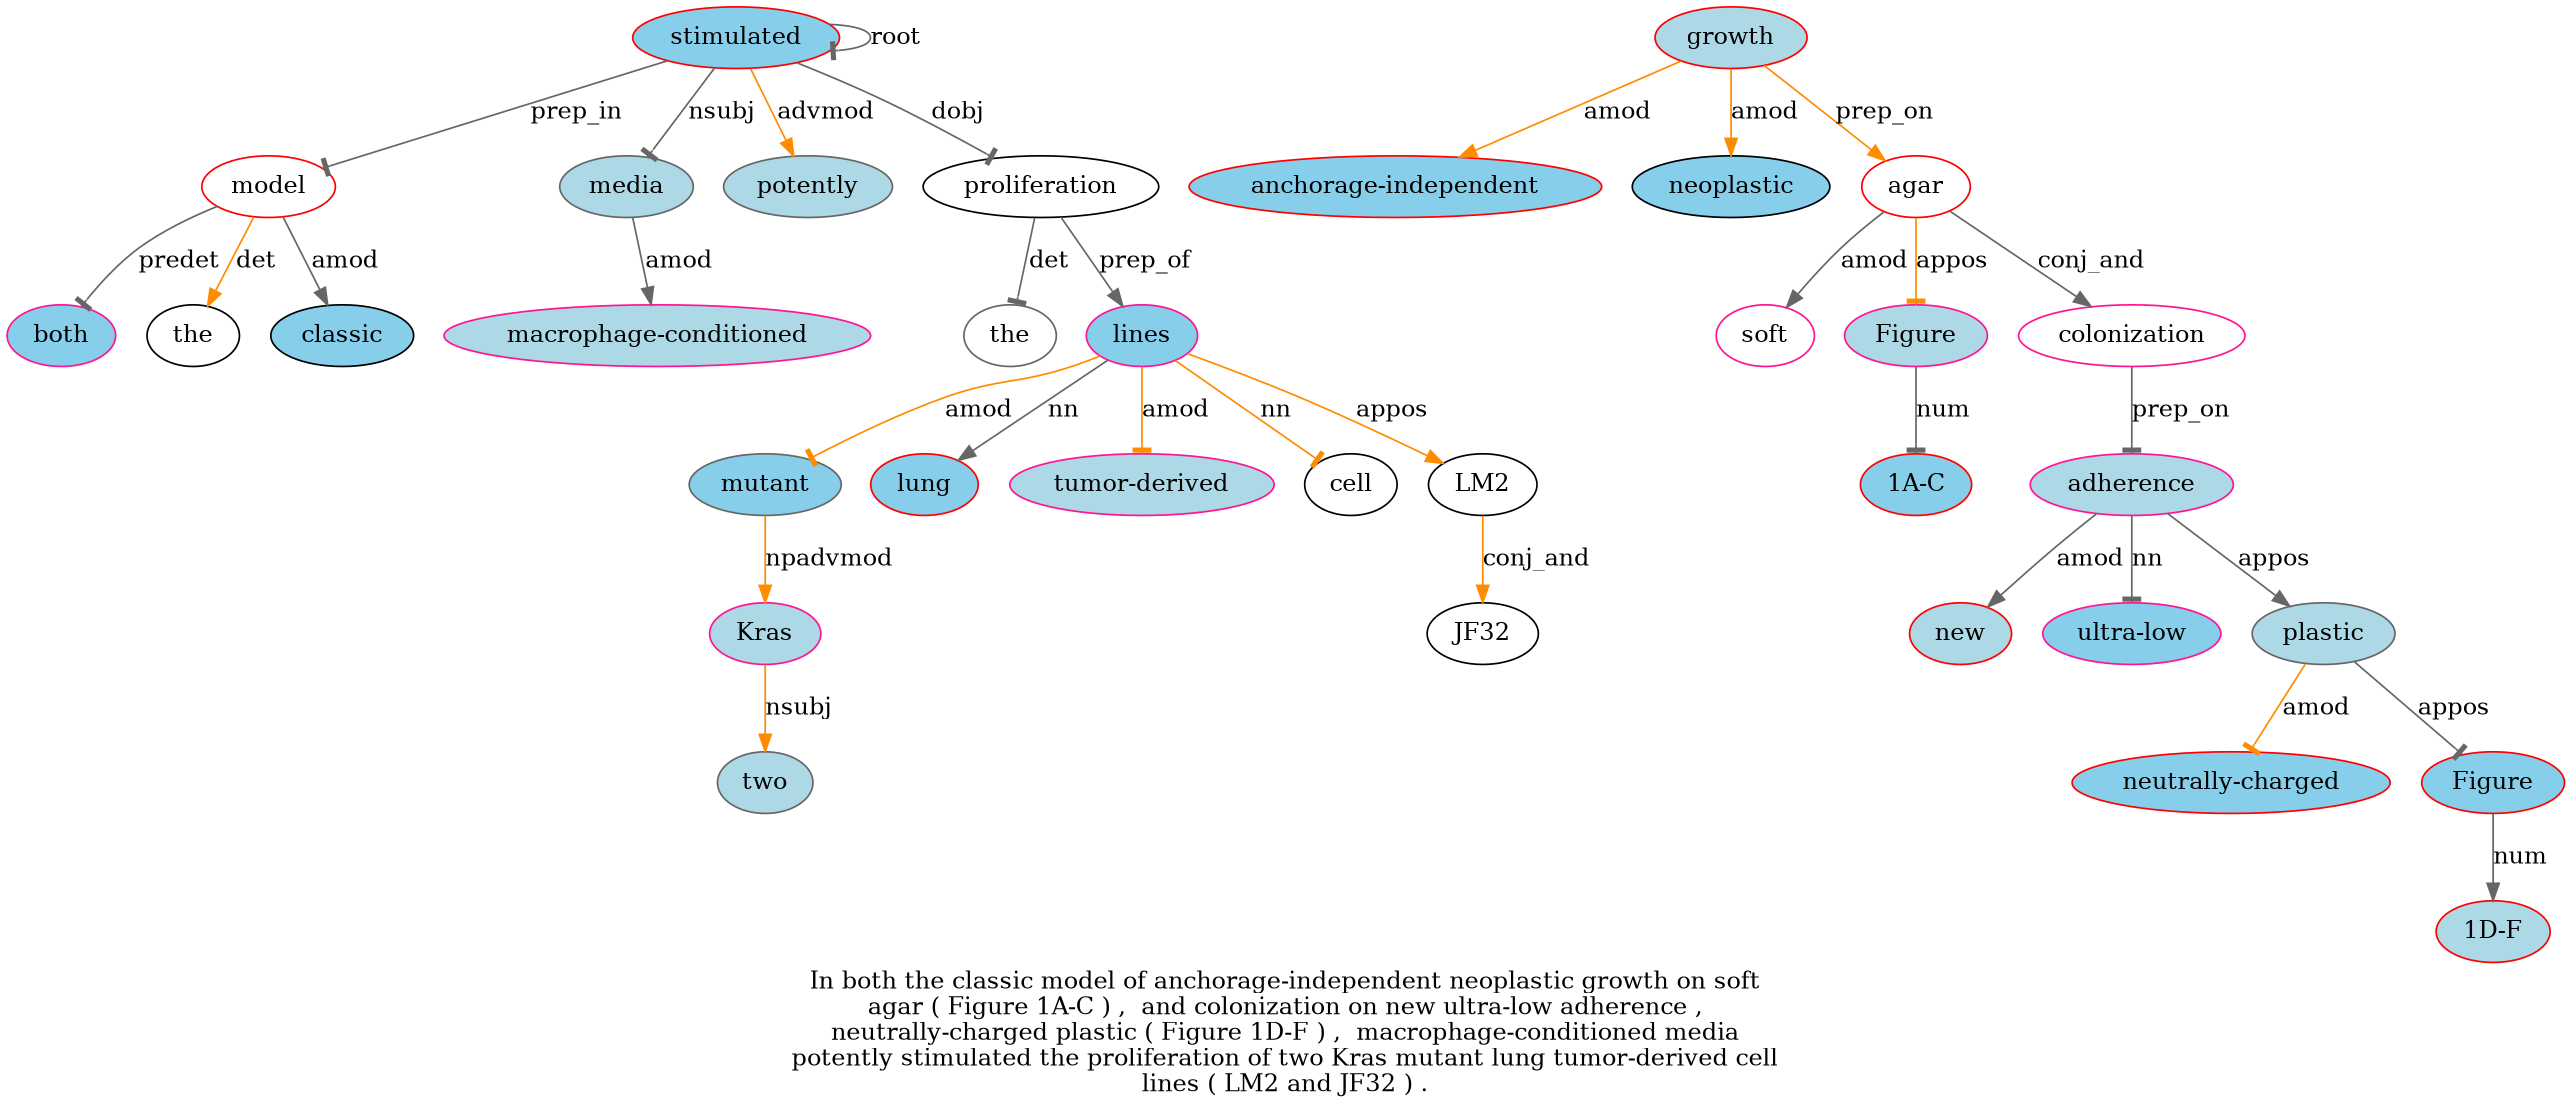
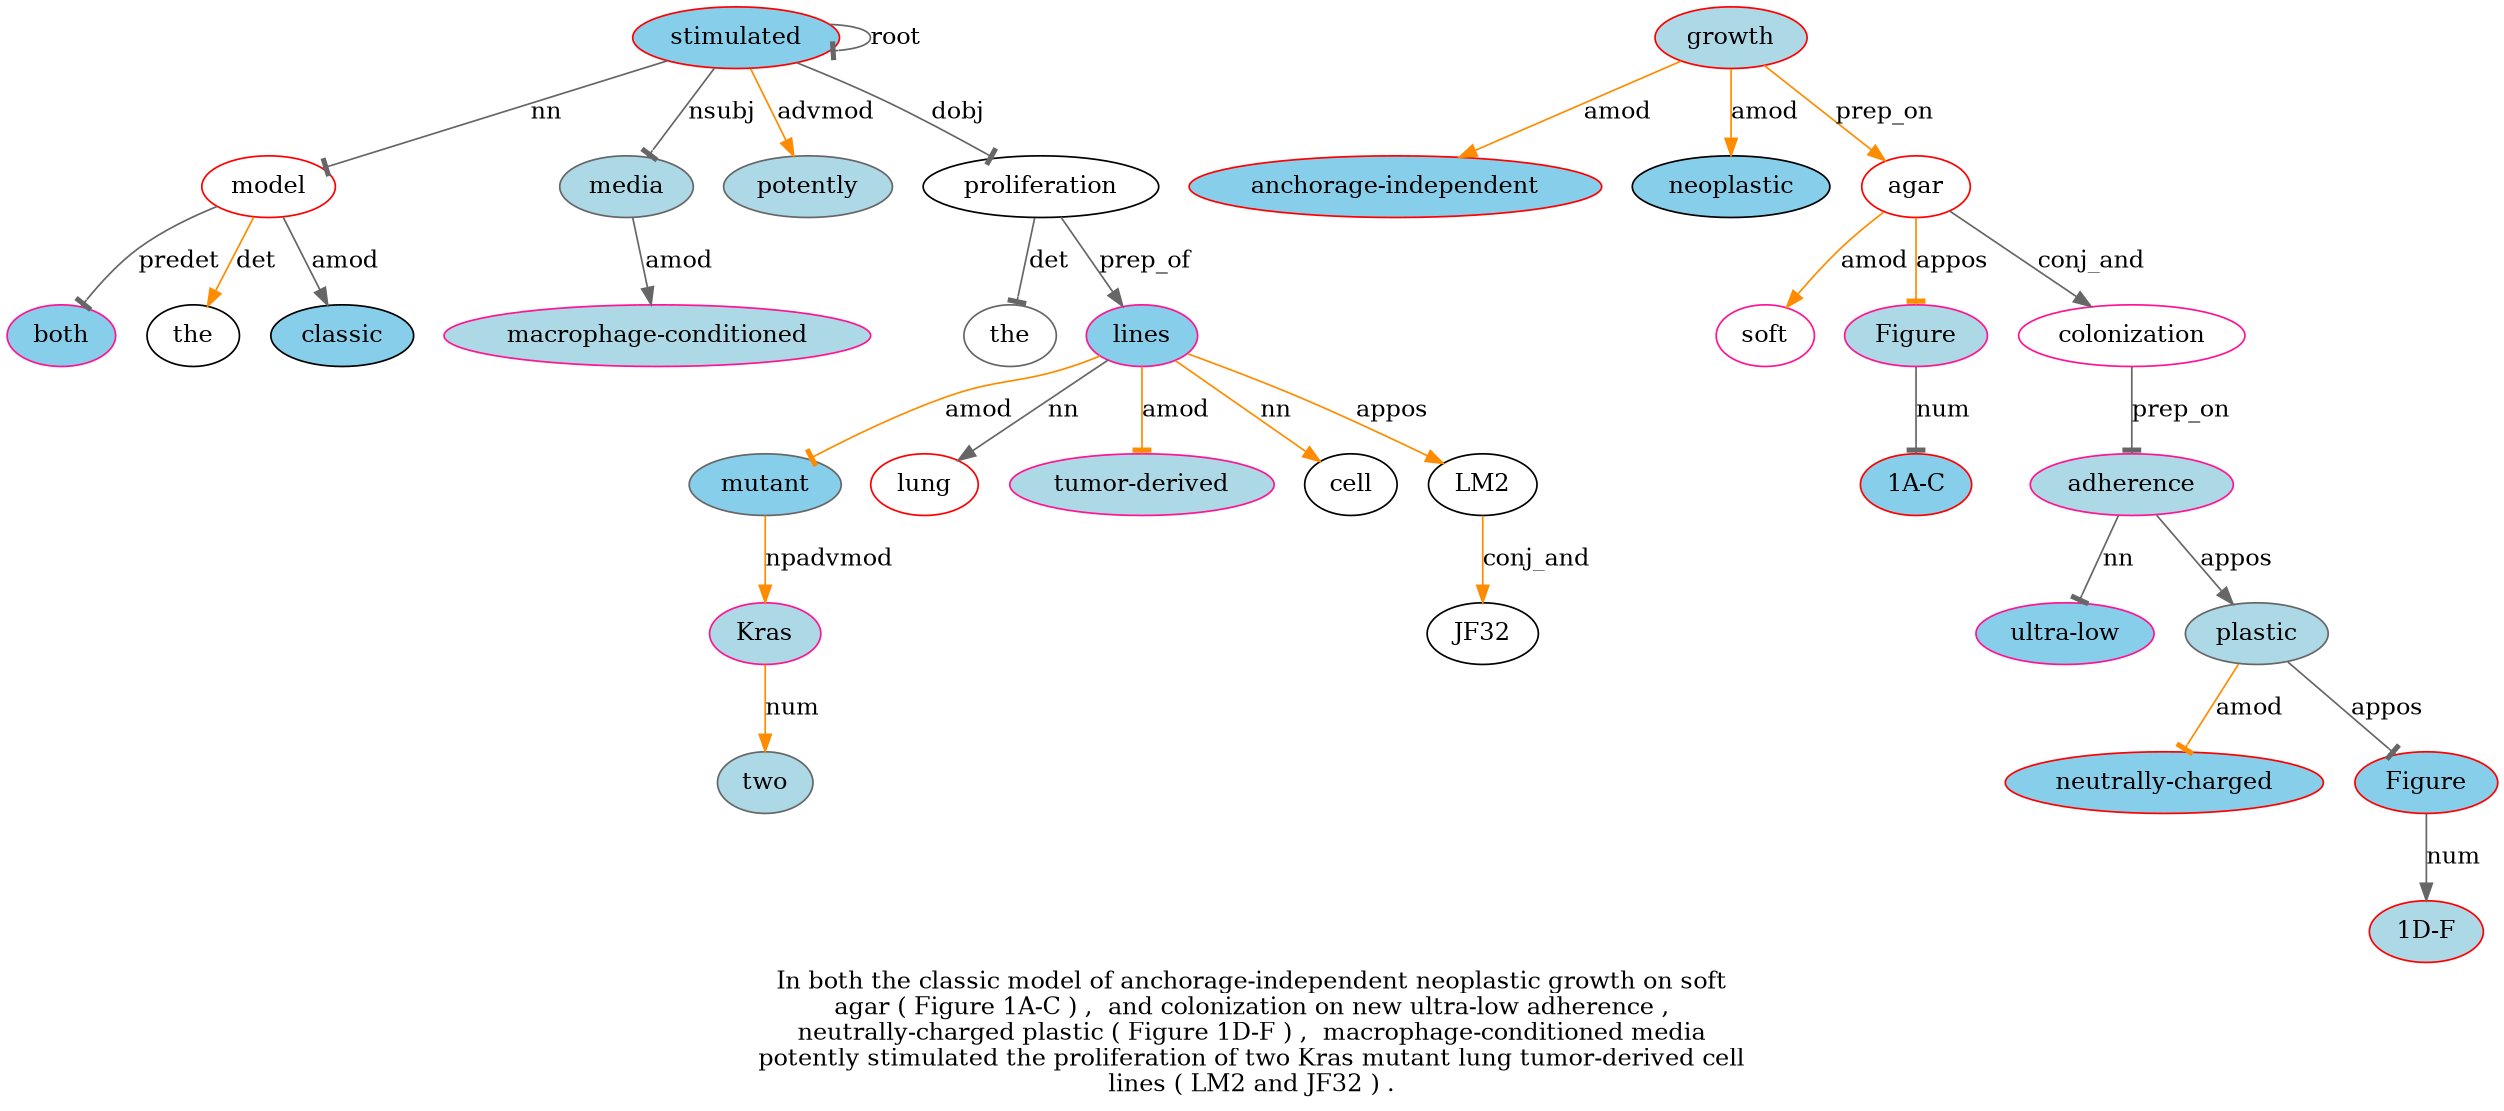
(577, 112) -> (547, 112)
(1838, 251) -> (1838, 251)
(1244, 409) -> (1241, 406)
(924, 485) -> (924, 485)
(1960, 634) -> none
(799, 708) -> (793, 708)
